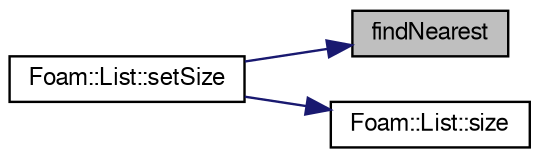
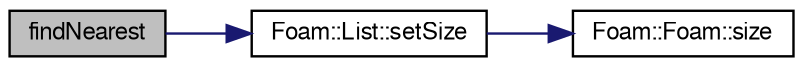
(286, 55) -> (196, 34)
(430, 125) -> (683, 34)
